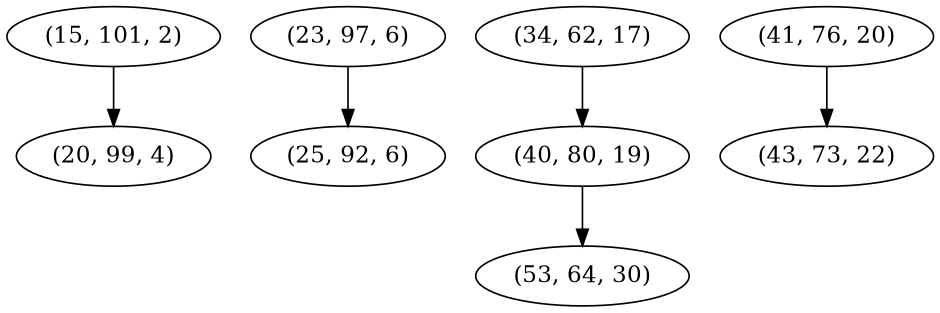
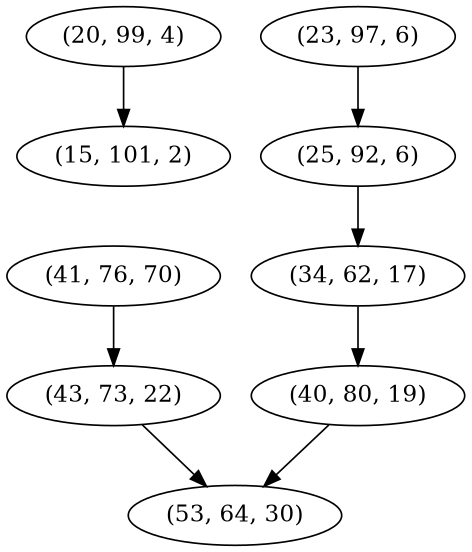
(827, 37) -> (114, 276)
(114, 88) -> (124, 88)
none -> (358, 208)
none -> (168, 450)
